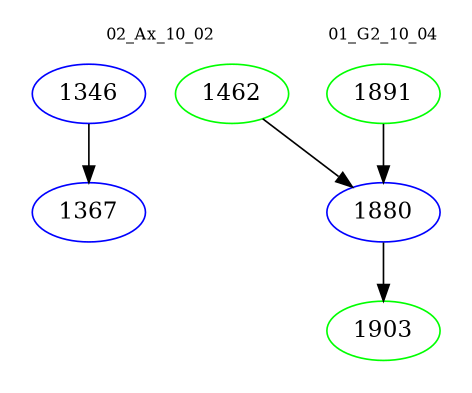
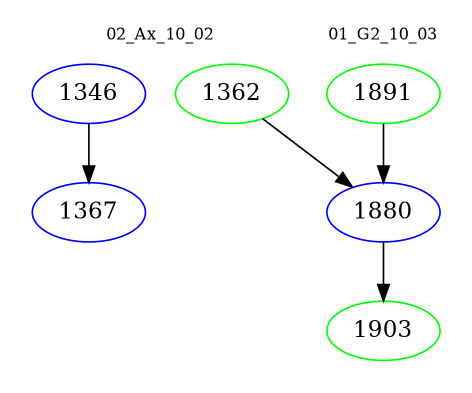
(383, 35) -> (383, 35)
(232, 94) -> (232, 94)
